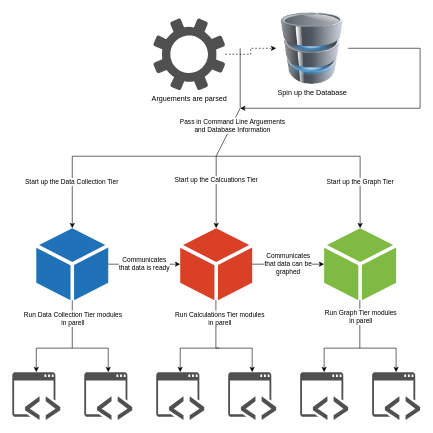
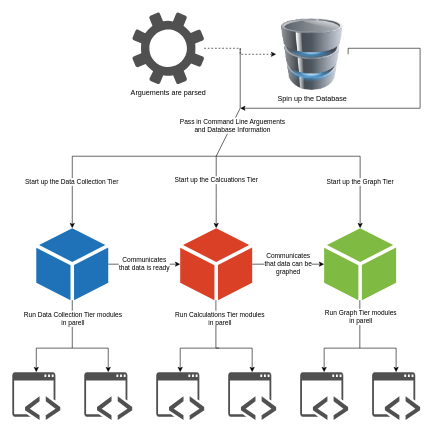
(312, 48) -> (312, 54)
(189, 54) -> (168, 48)
